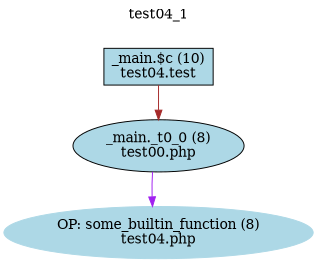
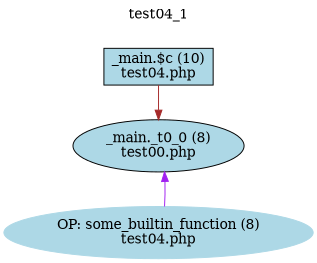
(159, 67) -> (159, 67)
(152, 184) -> (165, 194)
